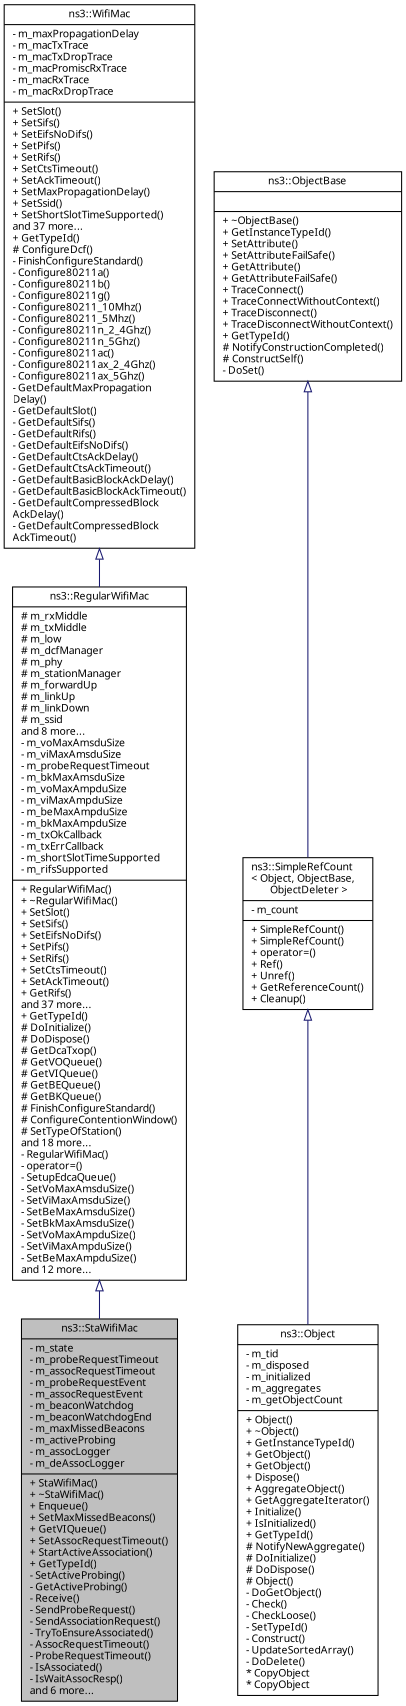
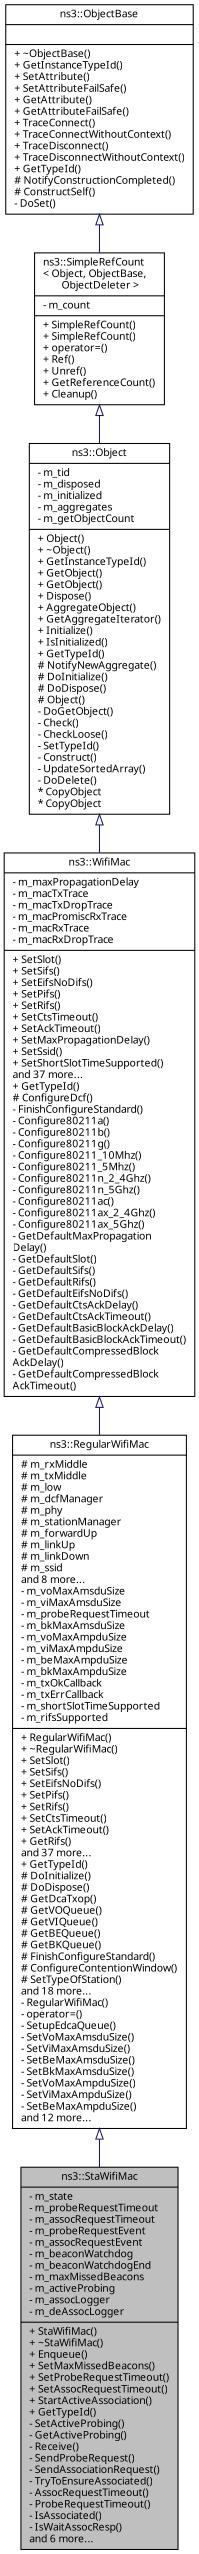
none -> (99, 839)
(68, 1529) -> (99, 2378)
